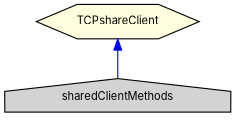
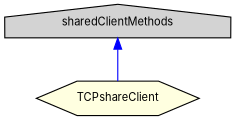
(118, 64) -> (118, 65)
